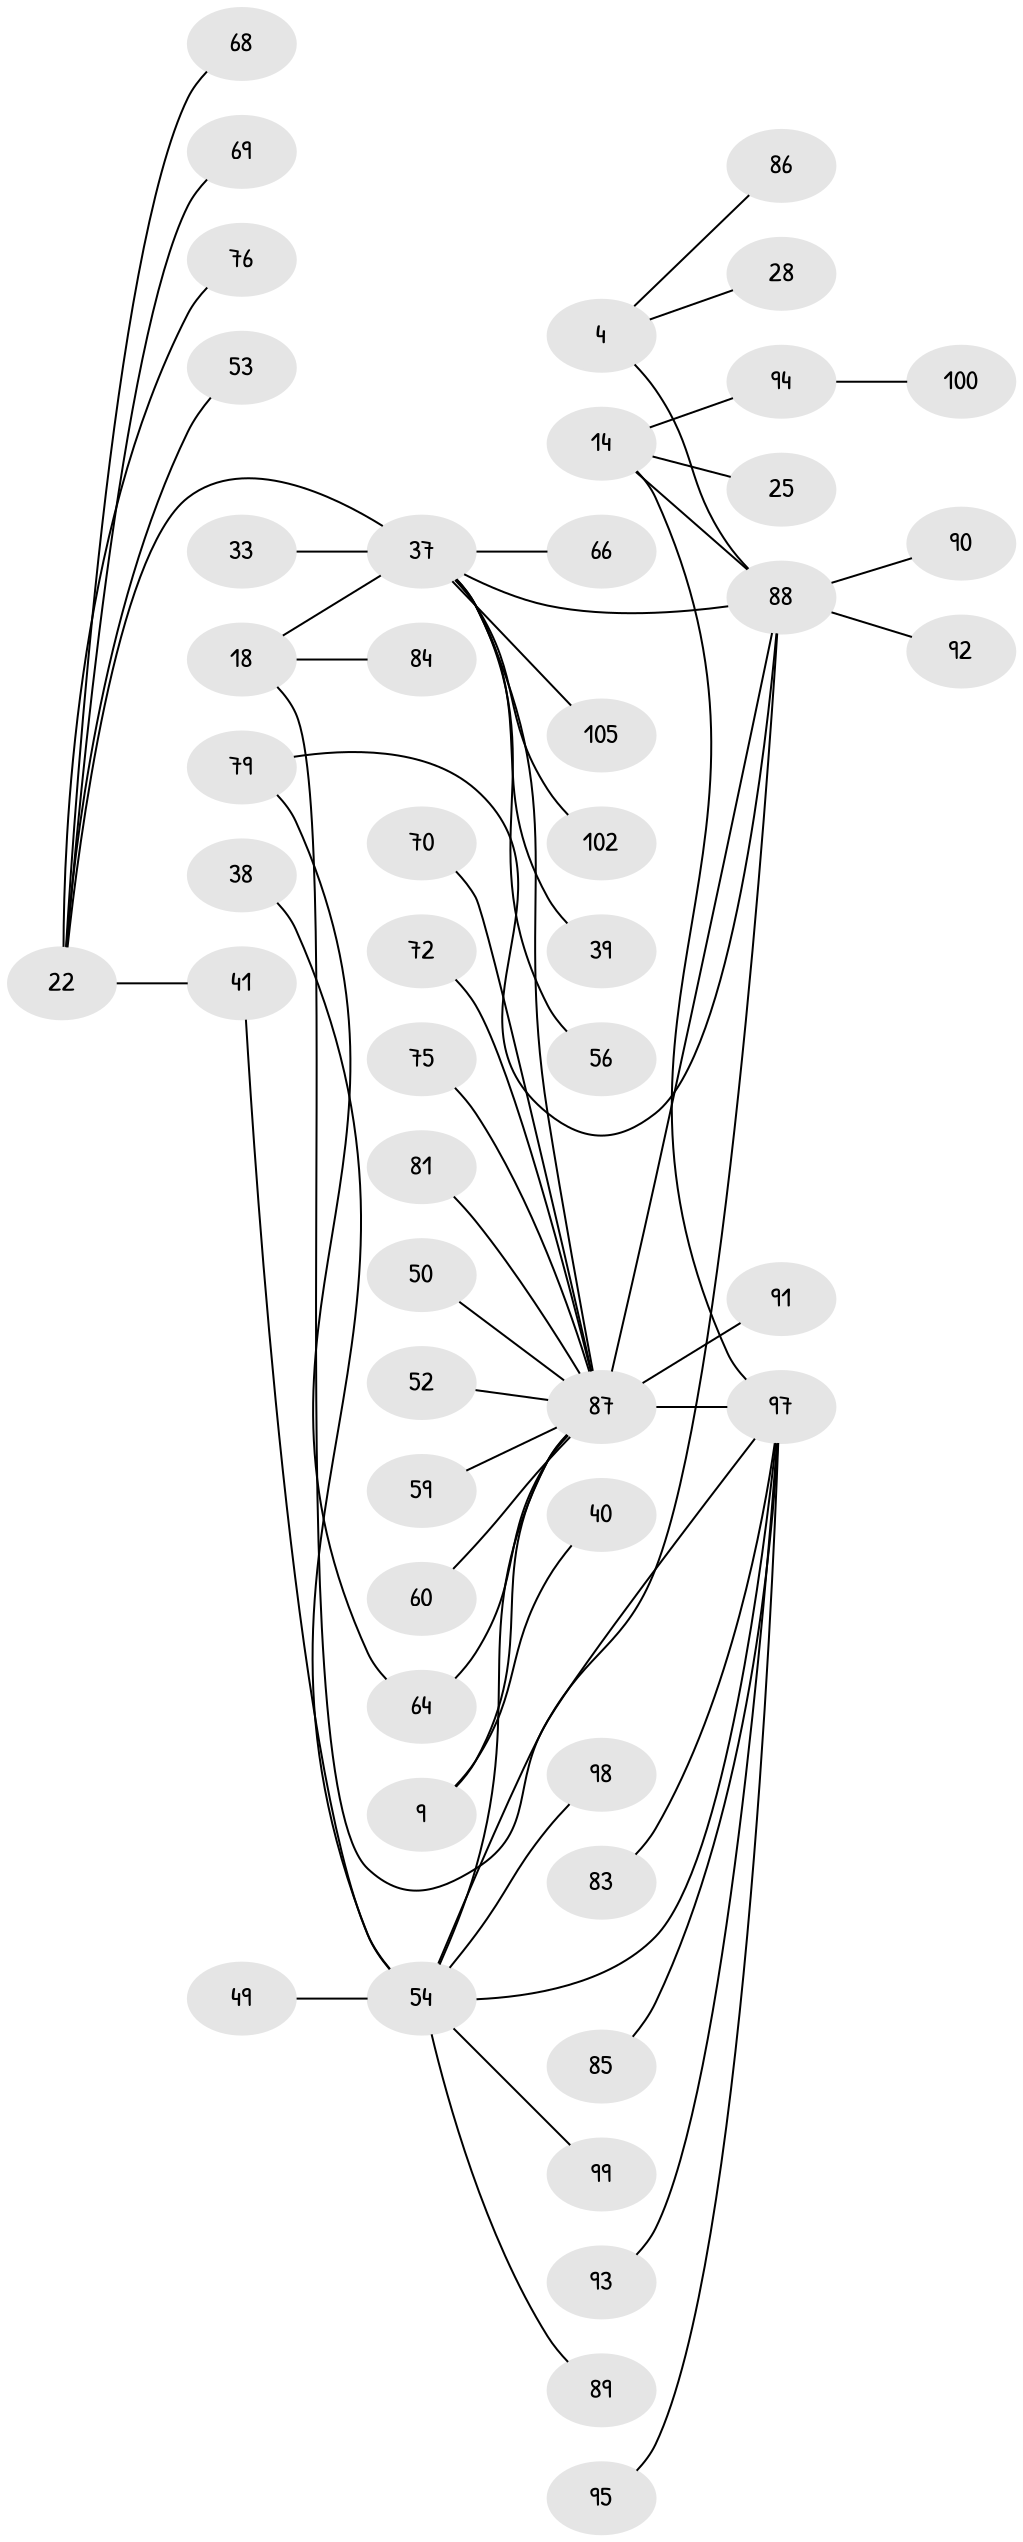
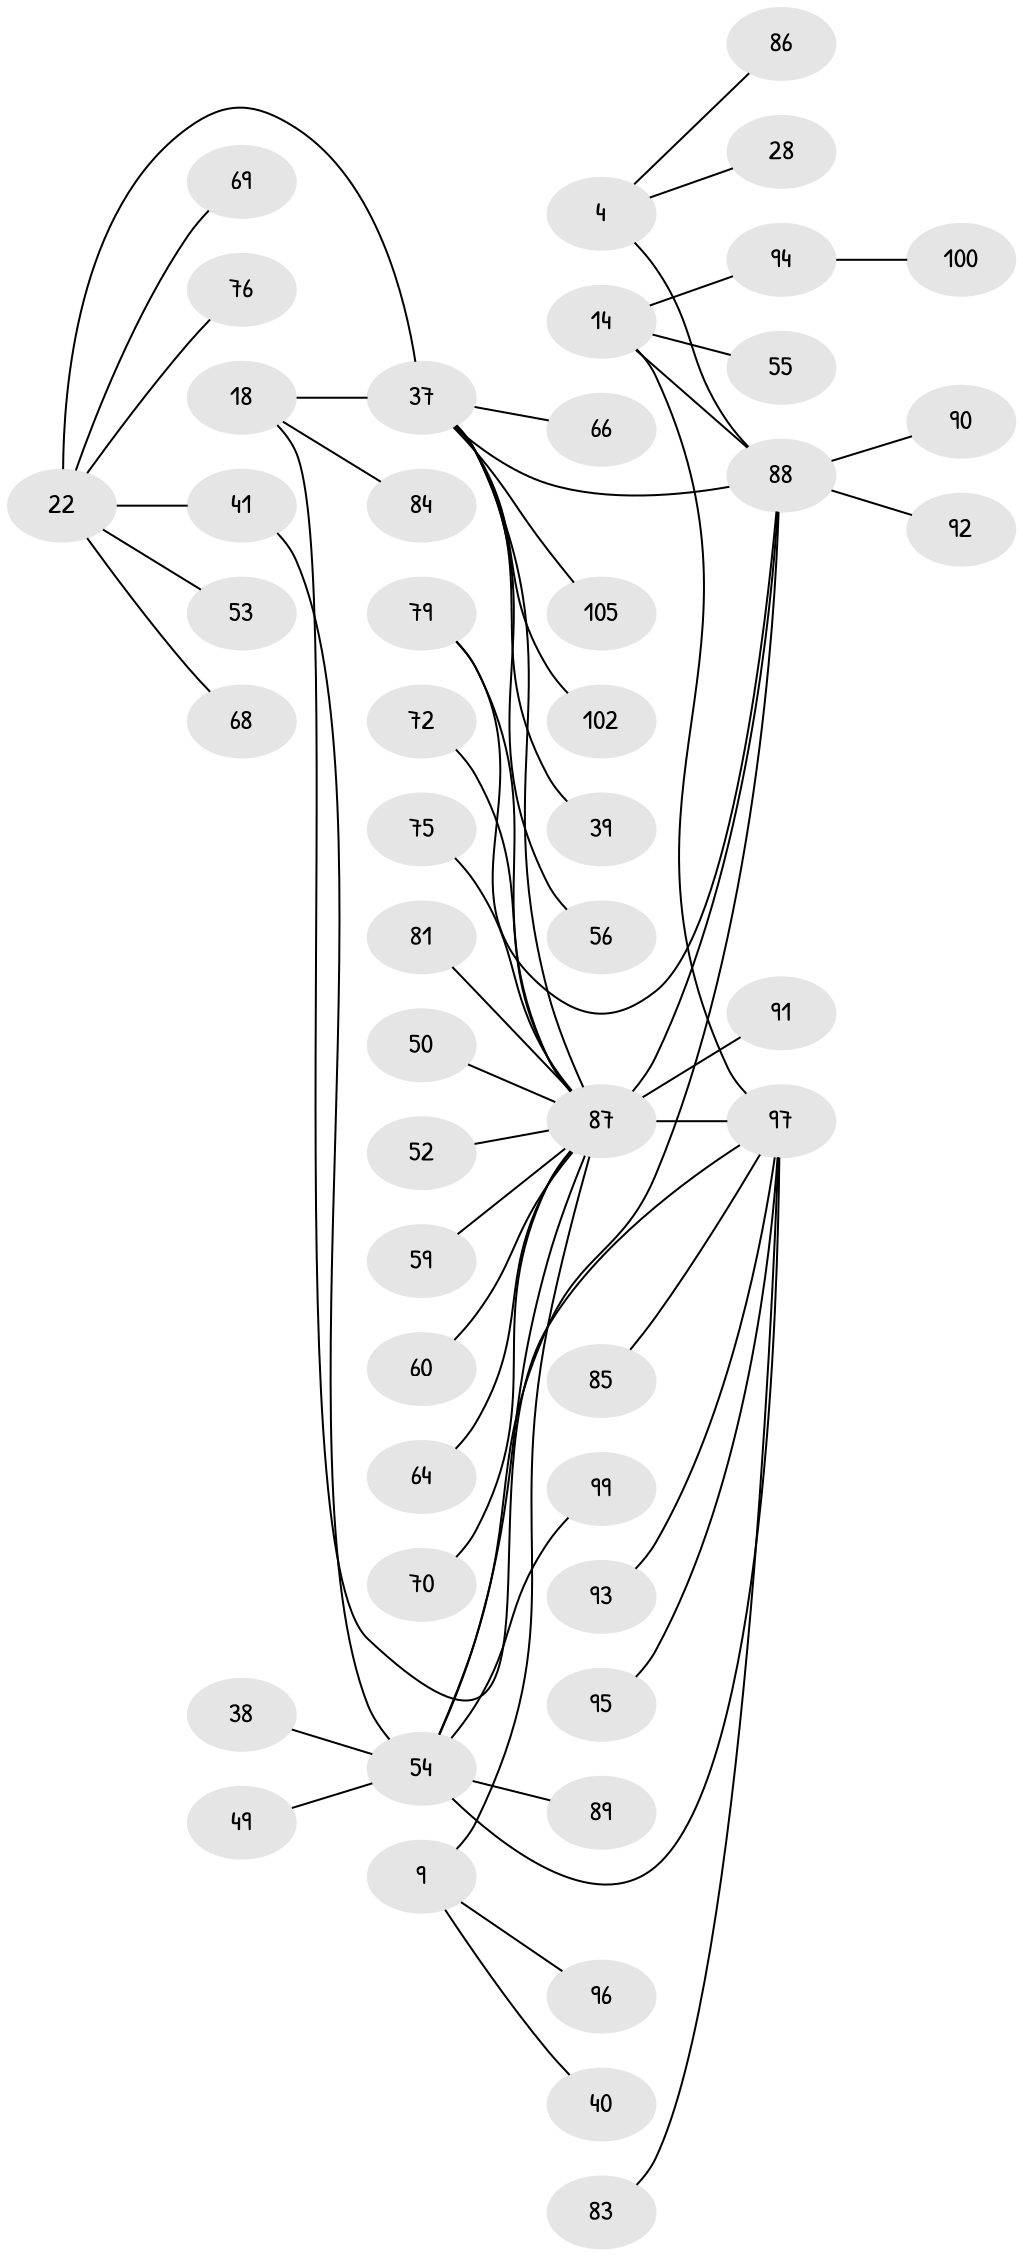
(781, 490) -> (781, 368)
(242, 552) -> none
(332, 1237) -> (514, 866)
(602, 1775) -> none
none -> (602, 1997)
